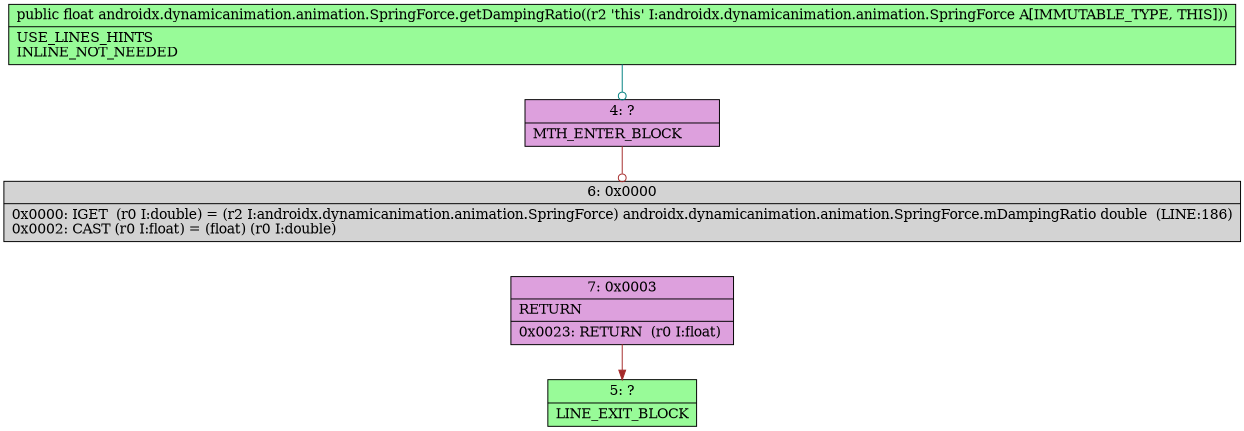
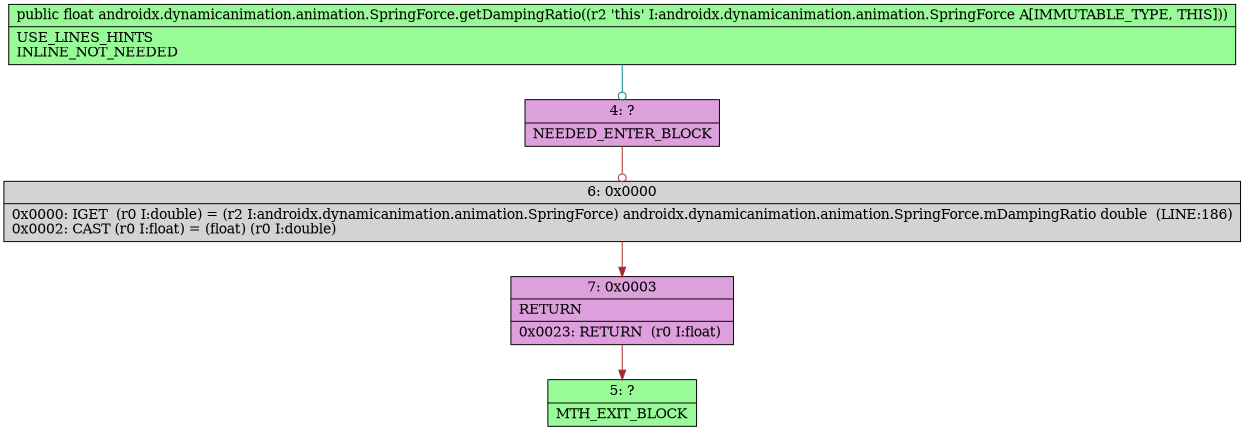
(608, 134) -> (622, 134)
none -> (622, 254)
(622, 414) -> (622, 414)
